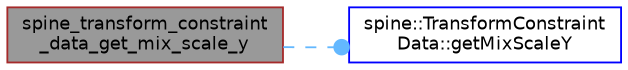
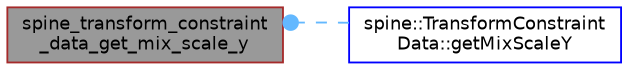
(309, 47) -> (324, 23)
